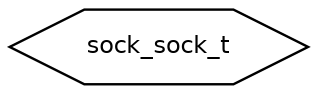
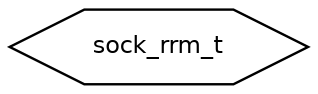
(159, 47) -> (159, 47)
